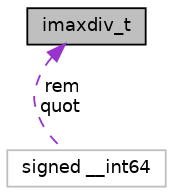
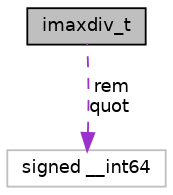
(35, 106) -> (88, 88)
